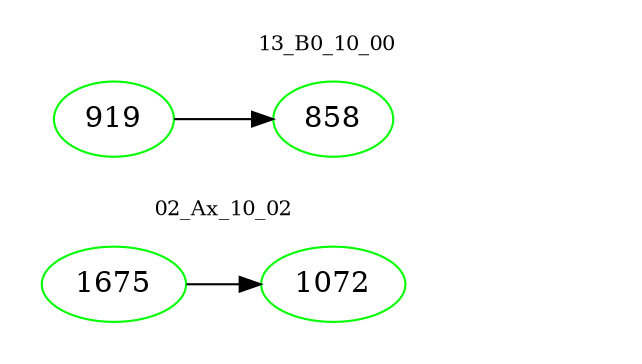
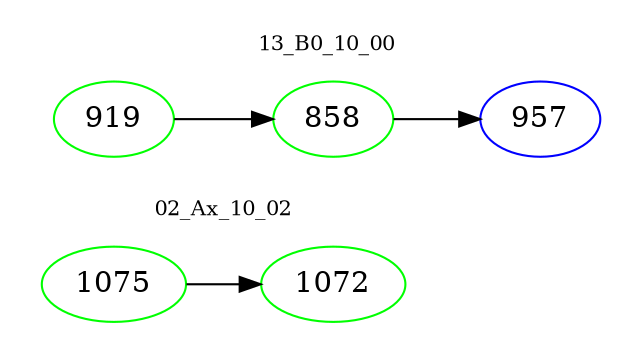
none -> (540, 119)
(114, 284) -> (114, 284)
